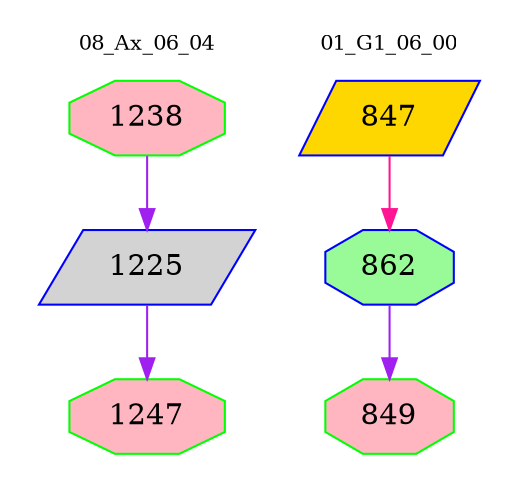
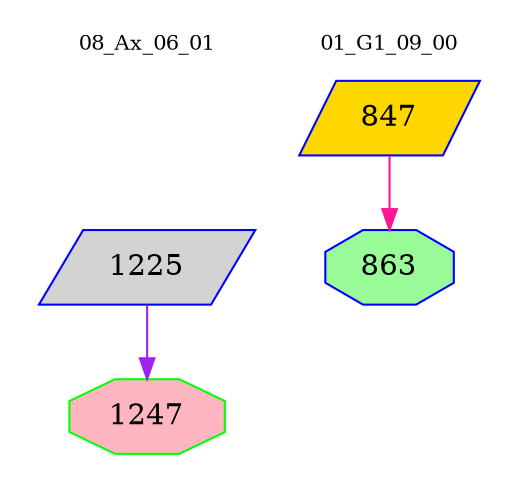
(147, 45) -> (147, 45)
(390, 45) -> (390, 45)
(147, 118) -> none
(390, 267) -> (390, 267)
(390, 417) -> none
